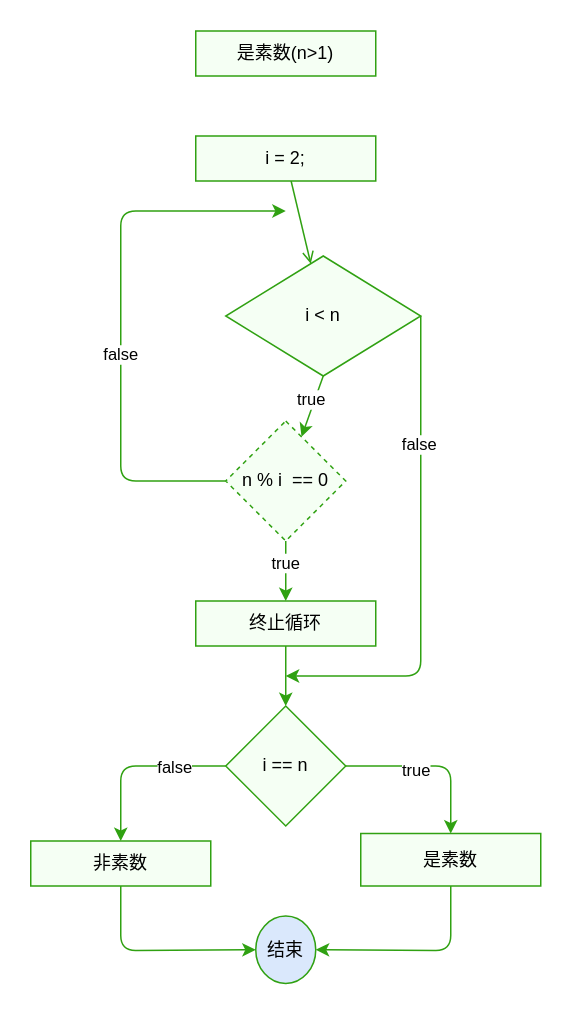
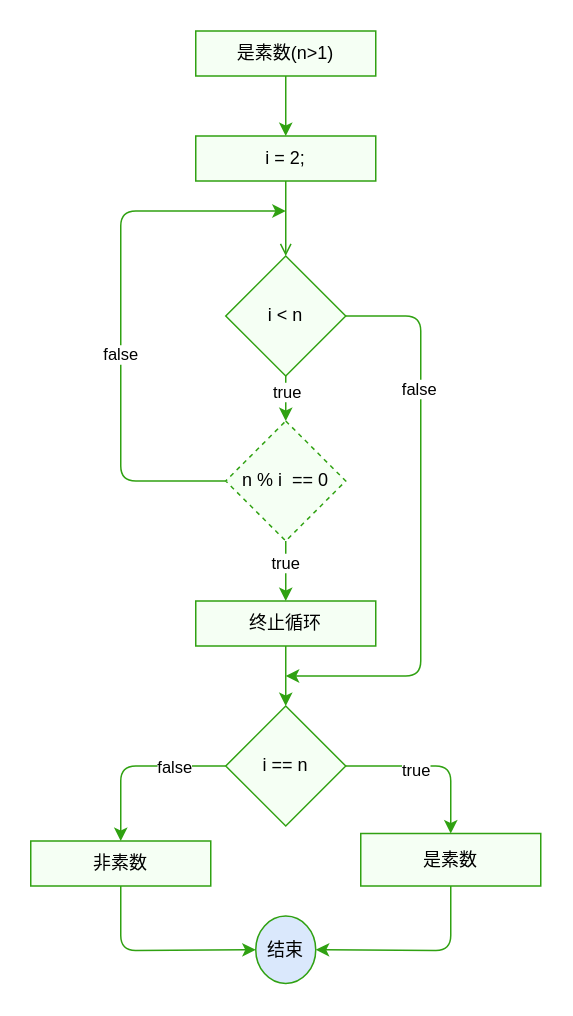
none -> (286, 101)
(323, 316) -> (286, 316)
